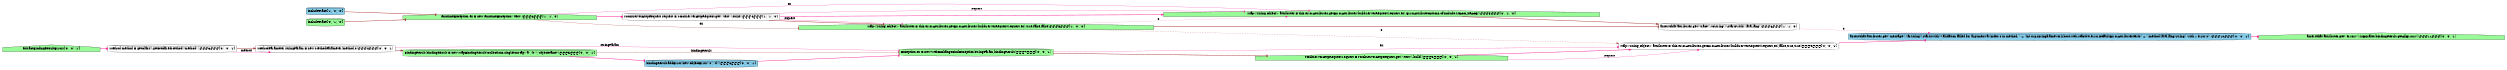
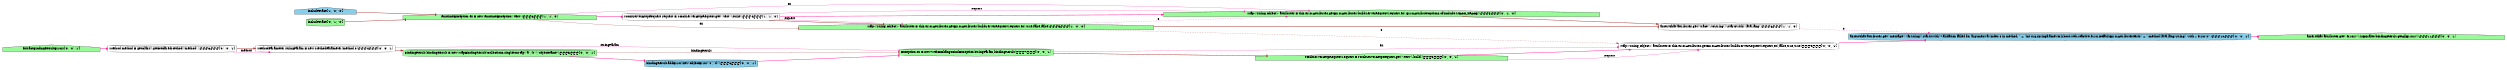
(325, 11) -> (325, 11)
